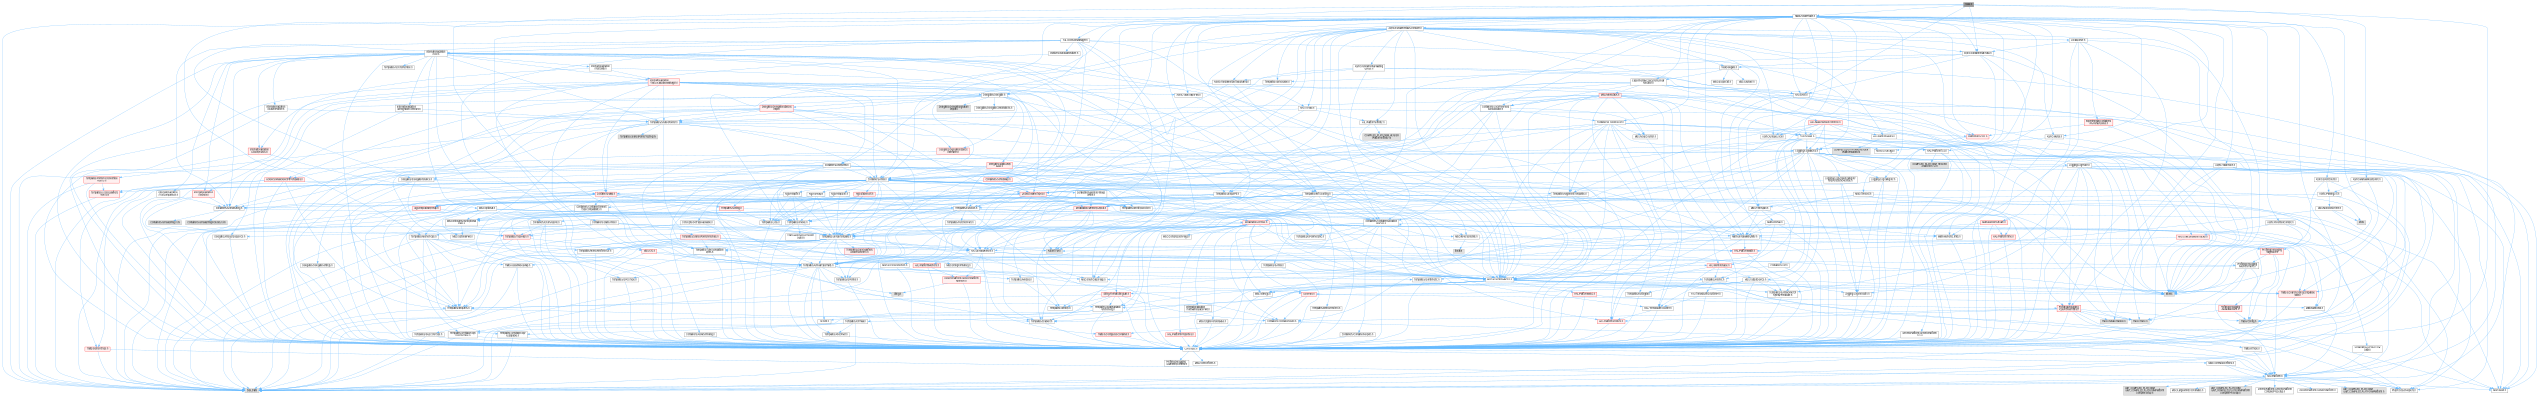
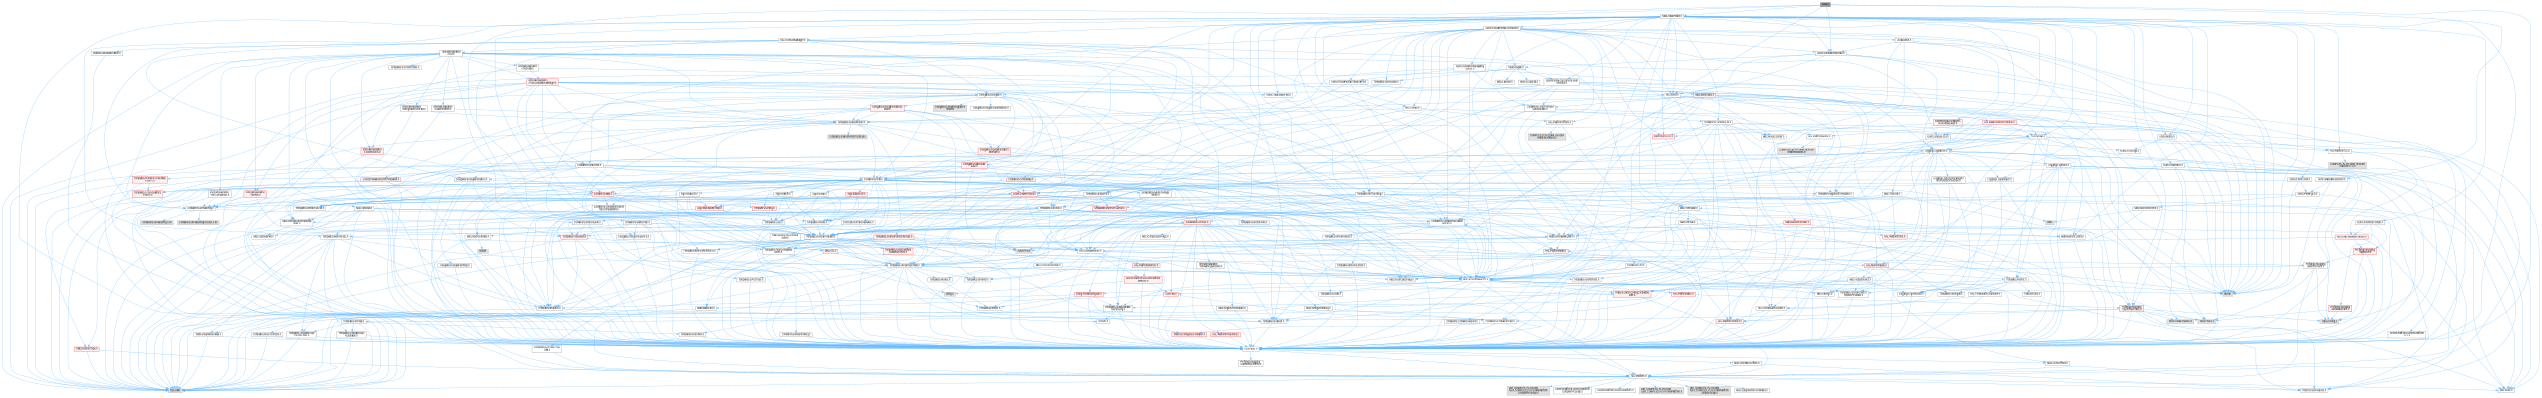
(1379, 285) -> (1392, 286)
(1481, 346) -> (1947, 335)
(2263, 362) -> (1763, 350)
